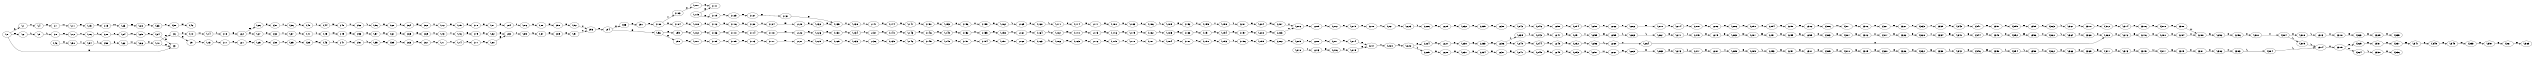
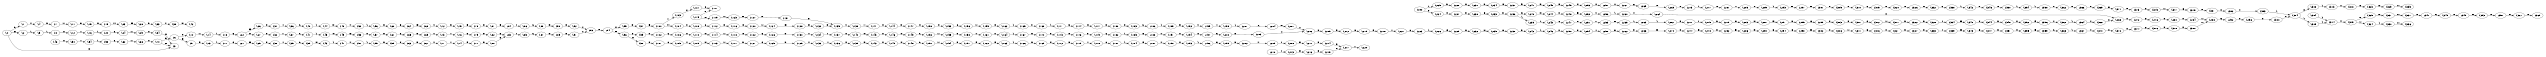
(1398, 46) -> none
(2253, 51) -> (2278, 13)
